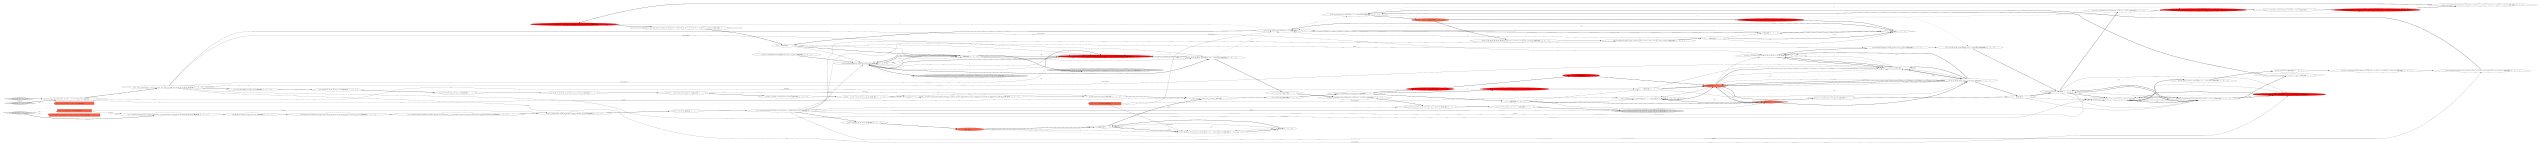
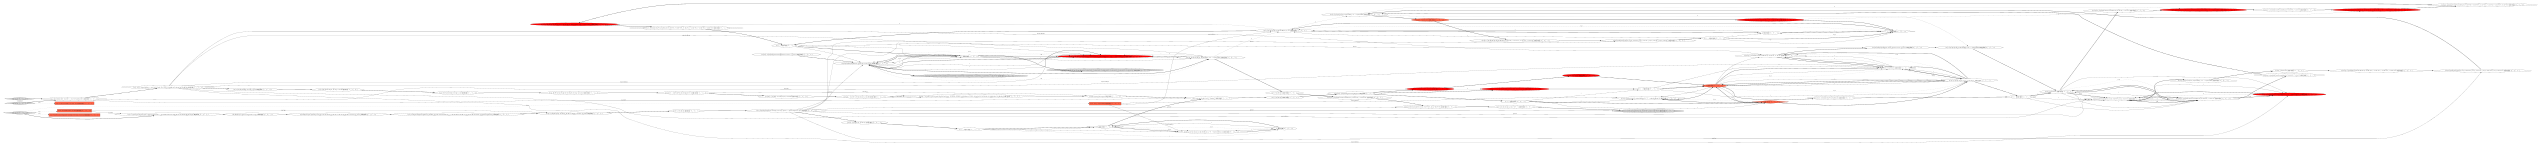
(969, 129) -> (969, 129)
